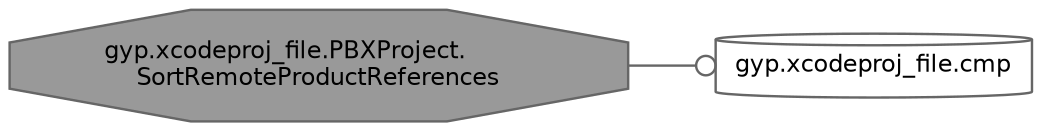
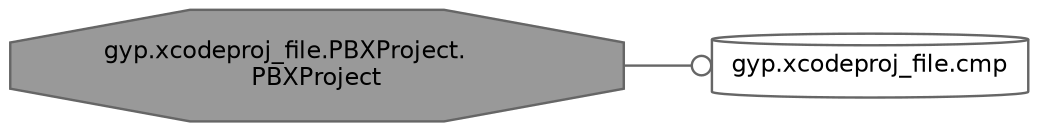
(319, 66) -> (317, 66)
